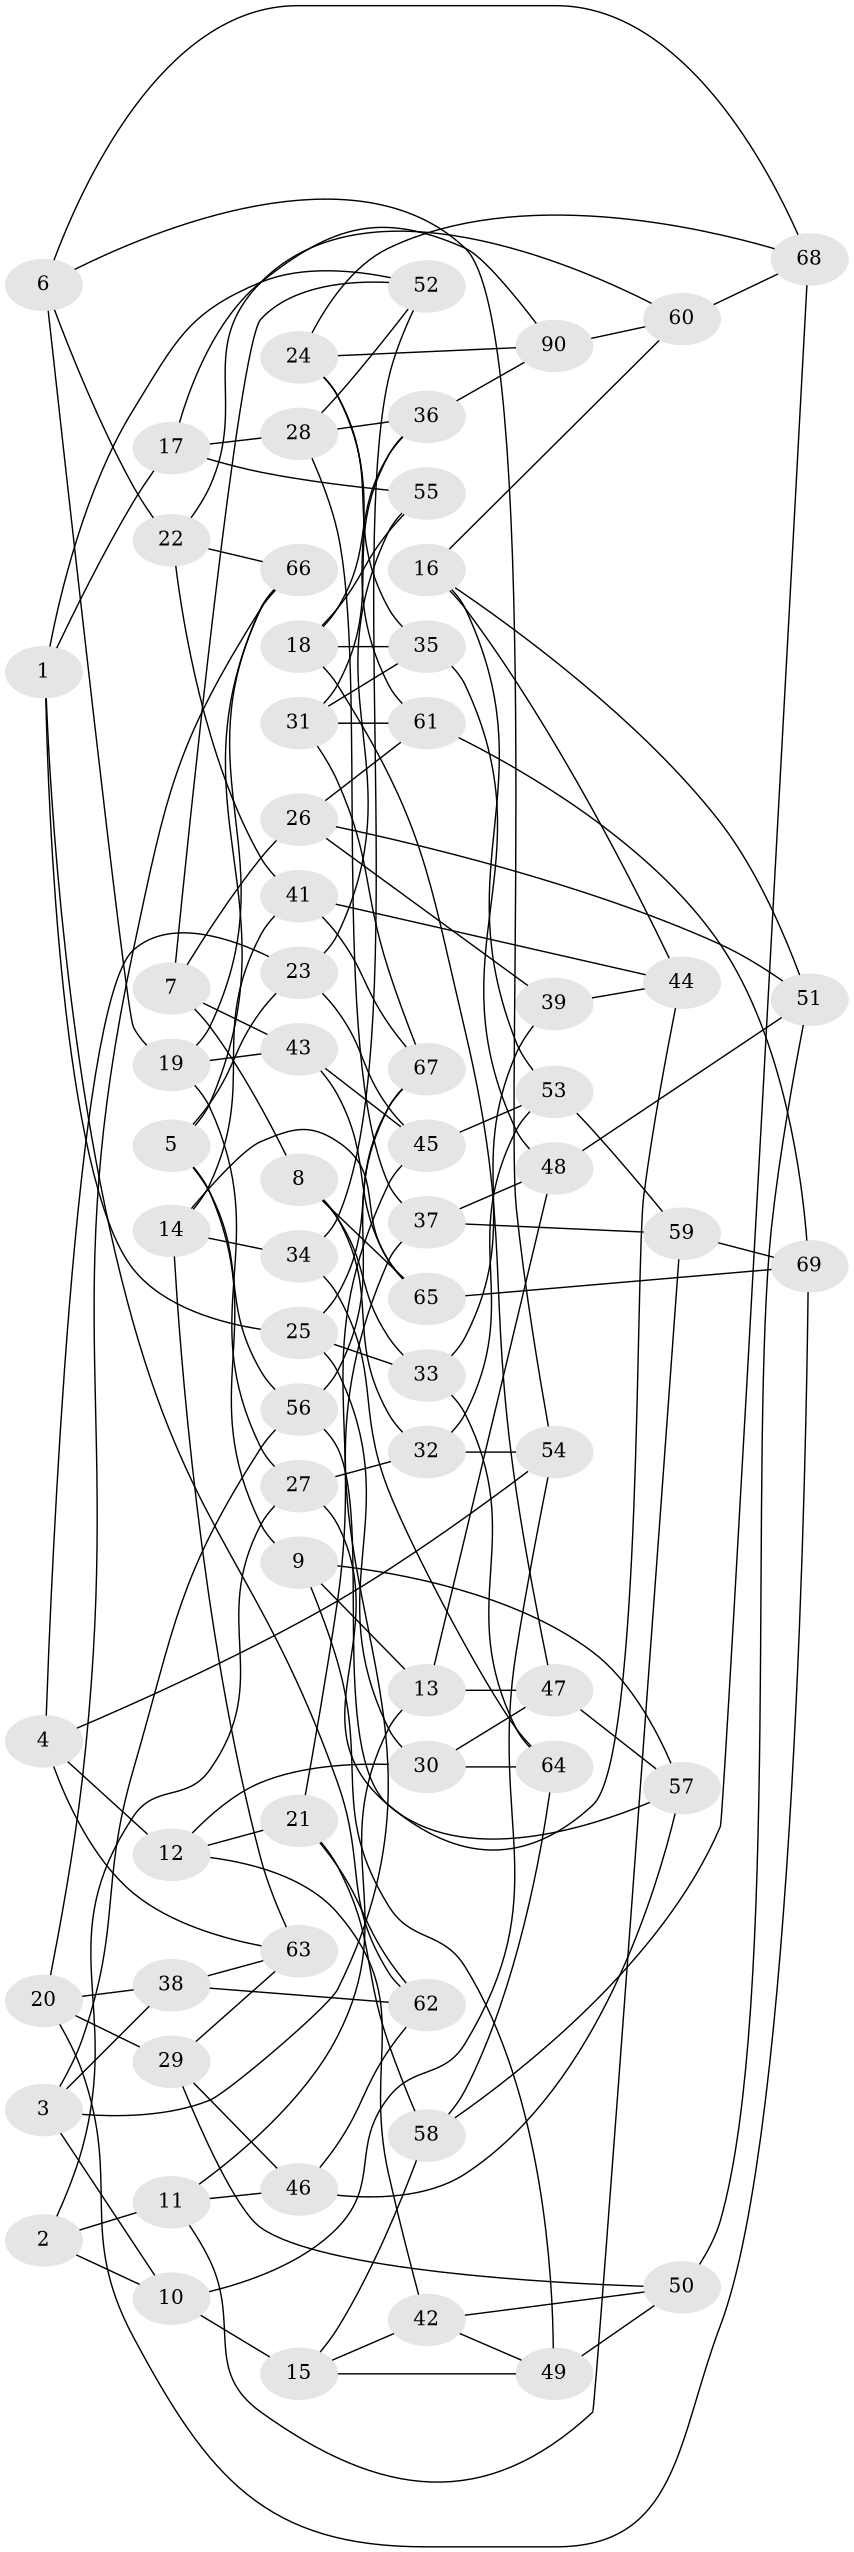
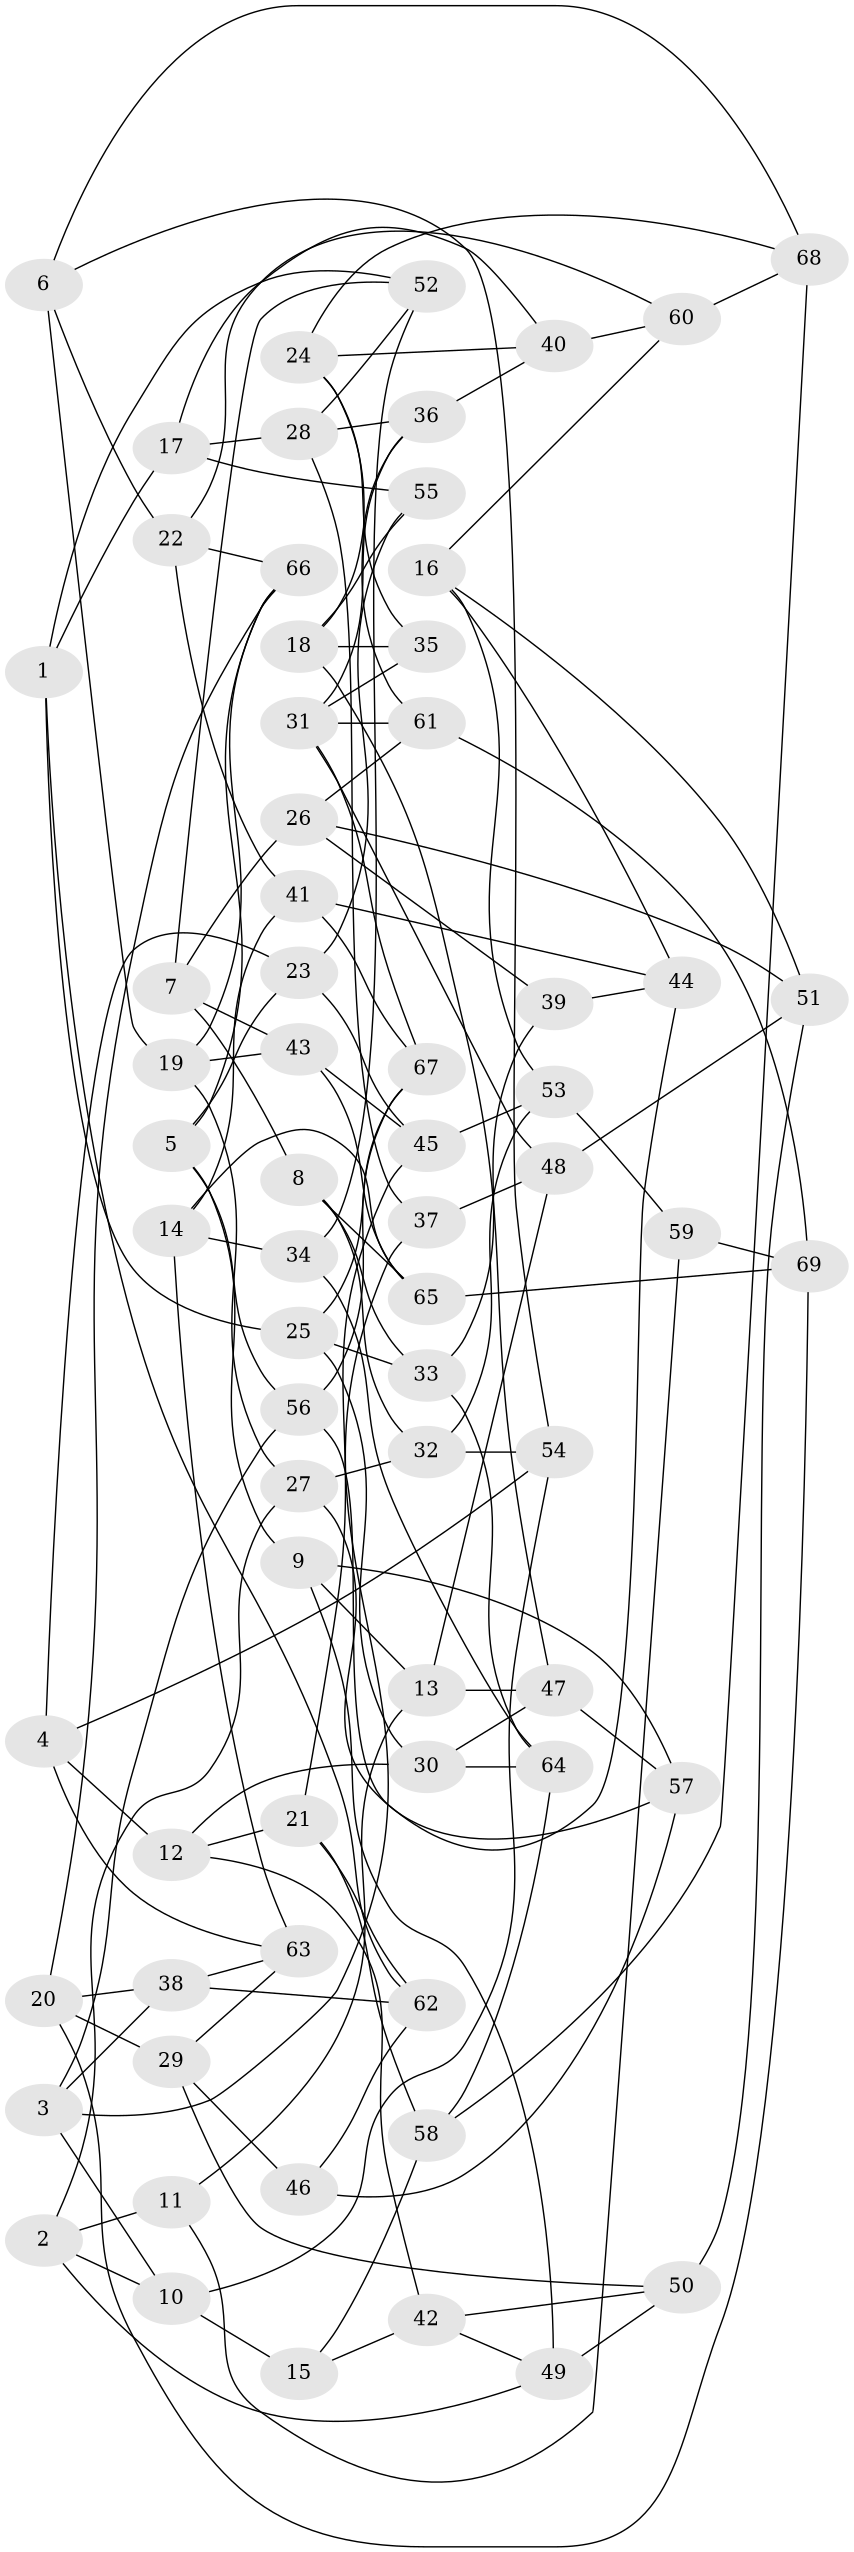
(554, 346) -> (554, 346)
(485, 970) -> (423, 948)
(555, 1228) -> none
(225, 2197) -> none
(427, 2374) -> (293, 2418)
